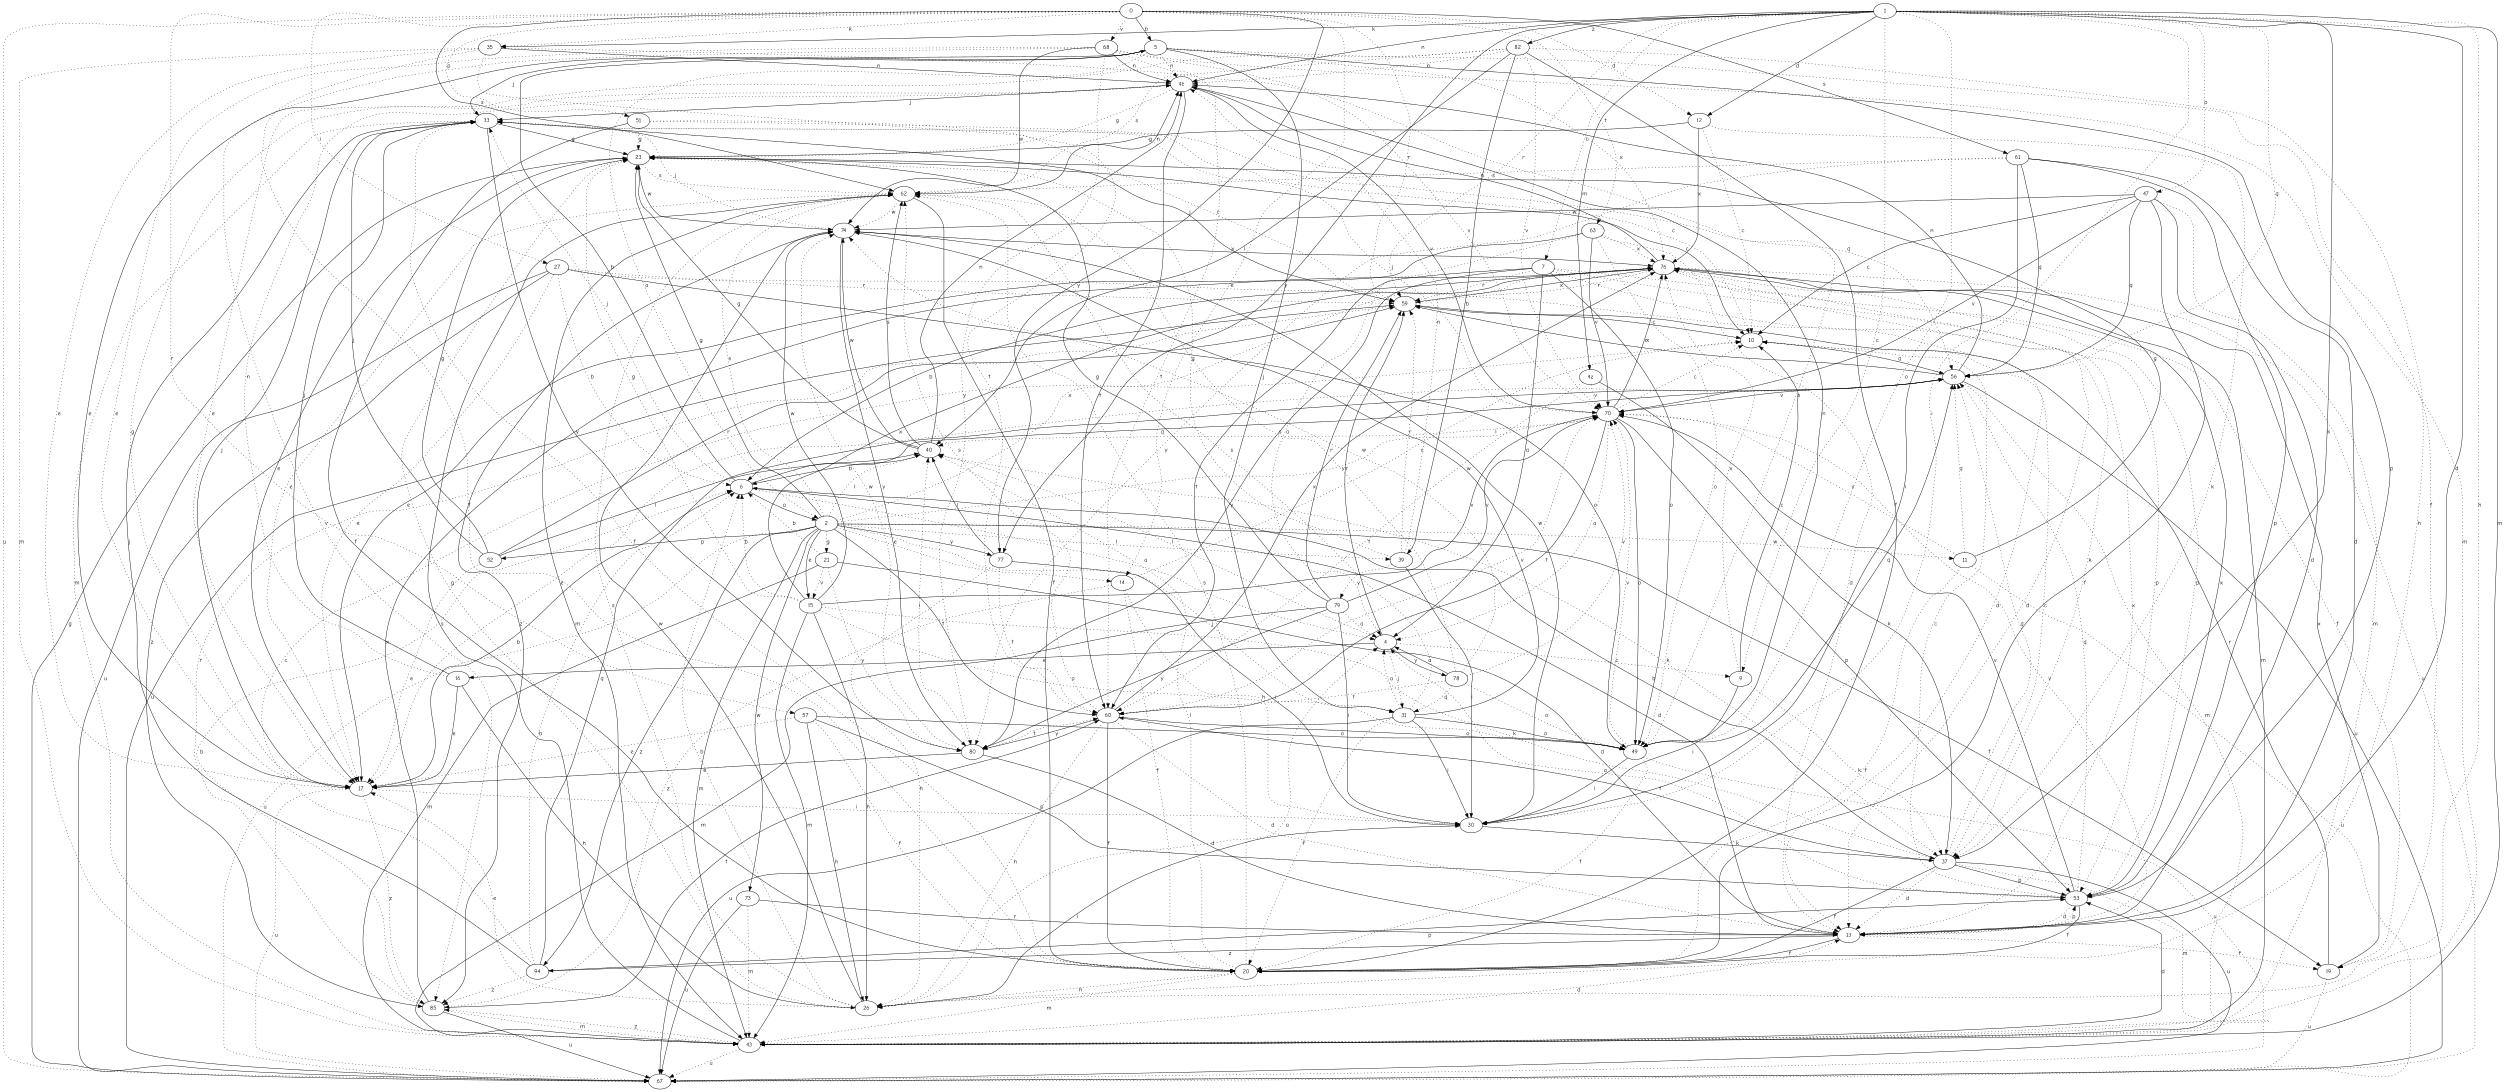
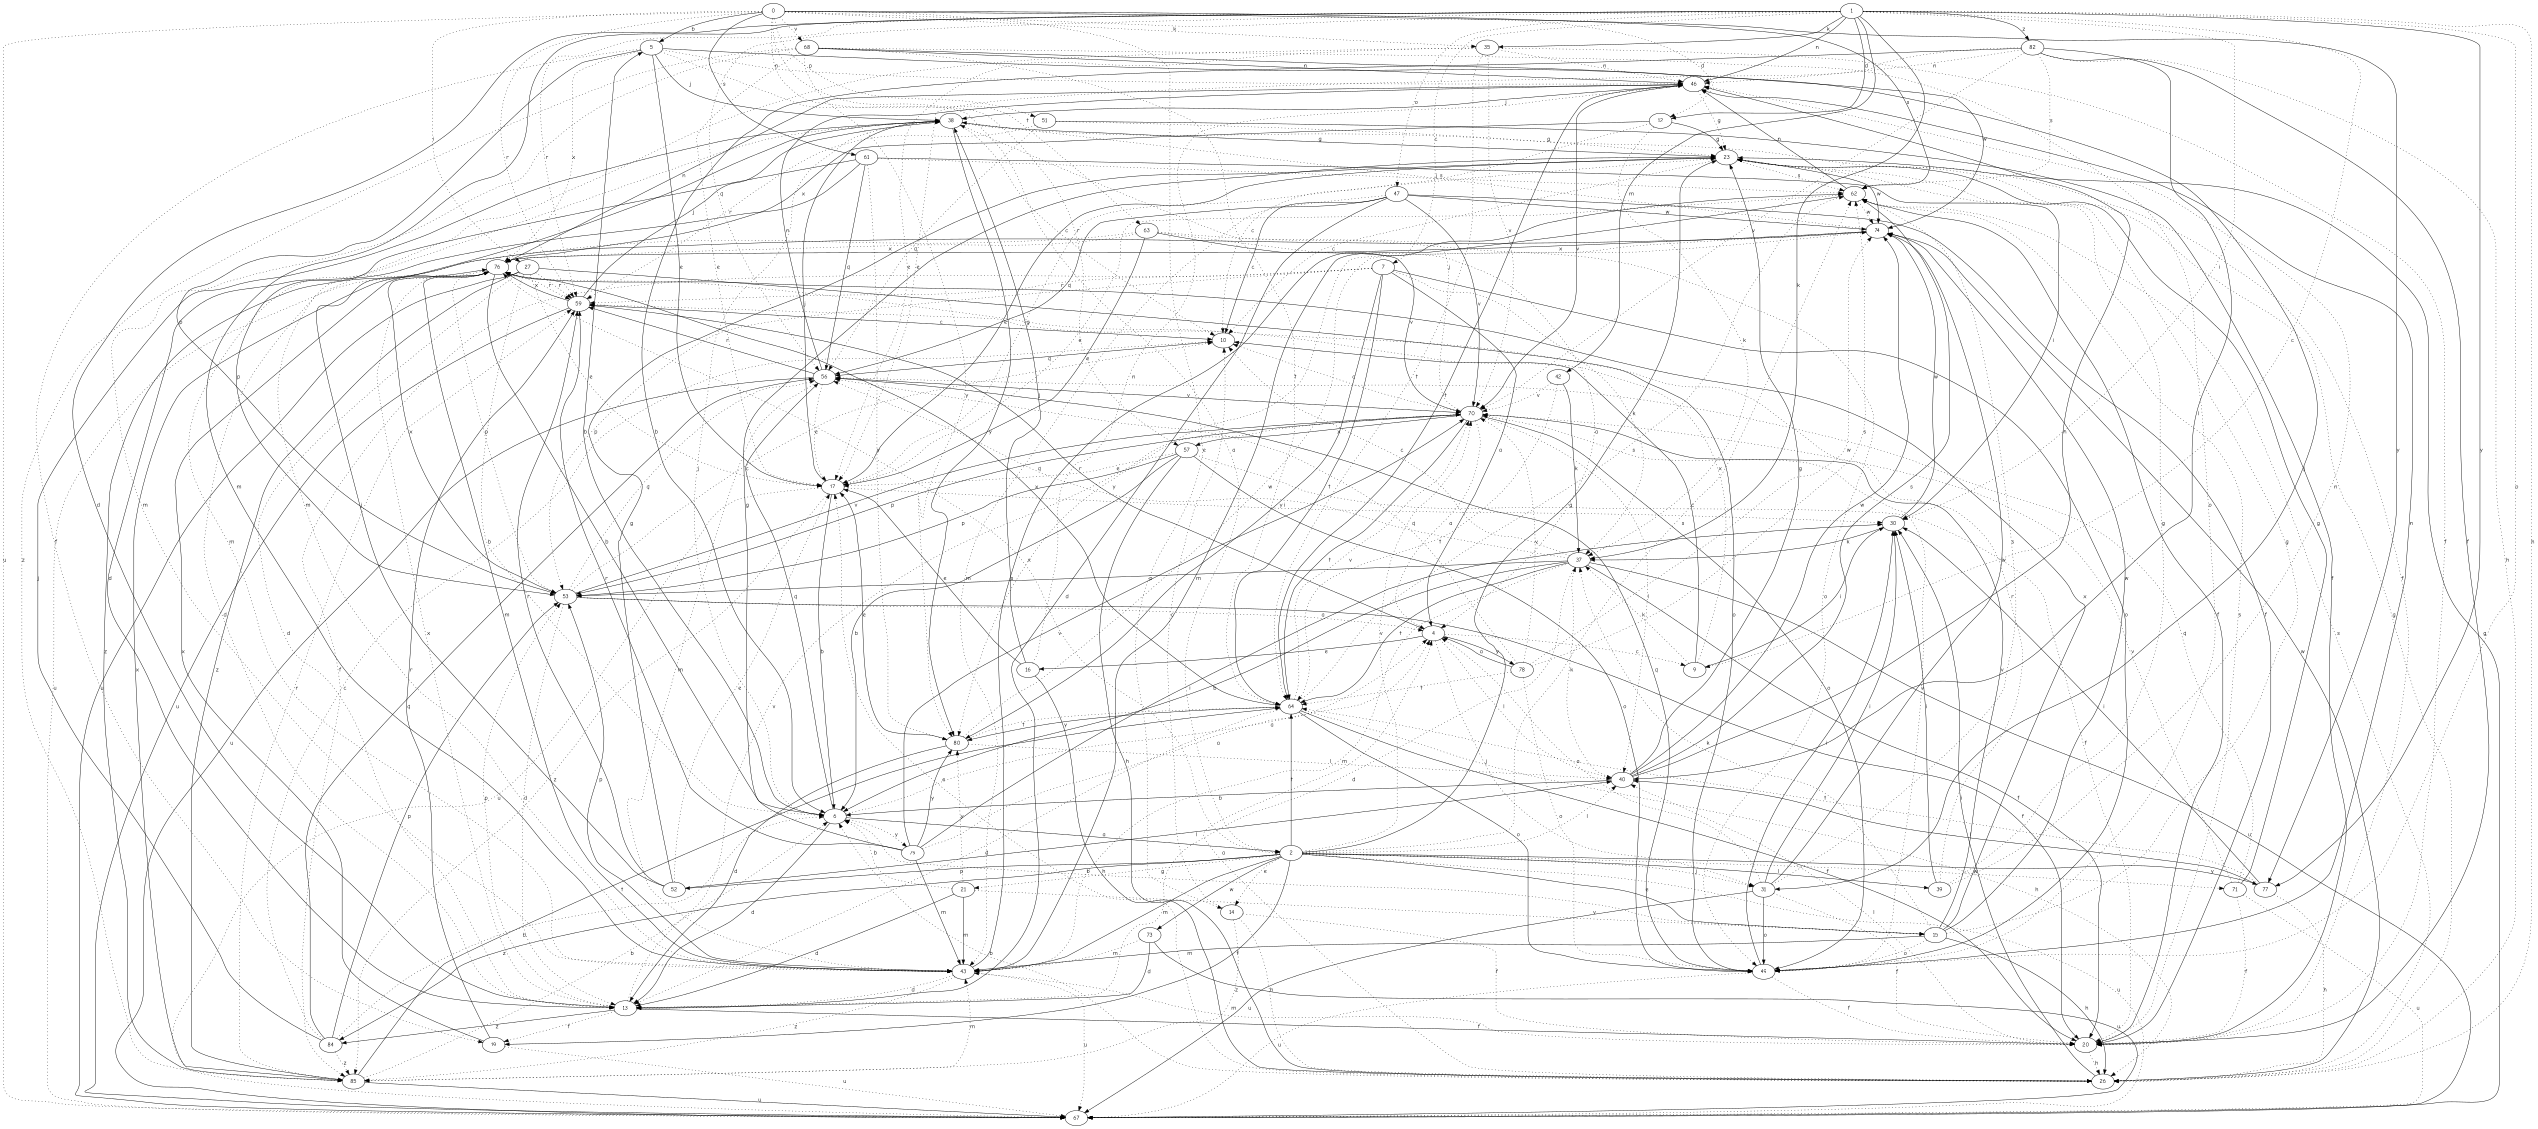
(834, 66) -> (1588, 66)
(327, 116) -> (1213, 203)
(486, 121) -> (951, 121)
(1249, 189) -> (1446, 219)
(1465, 303) -> (948, 84)
(1643, 345) -> (1330, 430)
(2202, 380) -> (551, 299)
(2077, 467) -> none
(880, 485) -> (1323, 320)
(326, 524) -> (23, 560)
(1112, 545) -> (1676, 867)
(1965, 560) -> (2235, 890)
(1364, 572) -> (876, 828)
none -> (921, 589)
(1437, 701) -> (1276, 450)
(1108, 715) -> (1291, 707)
(1268, 748) -> (1613, 1077)
(1015, 917) -> (1149, 972)
(537, 972) -> (331, 1045)
(2163, 972) -> (601, 780)
